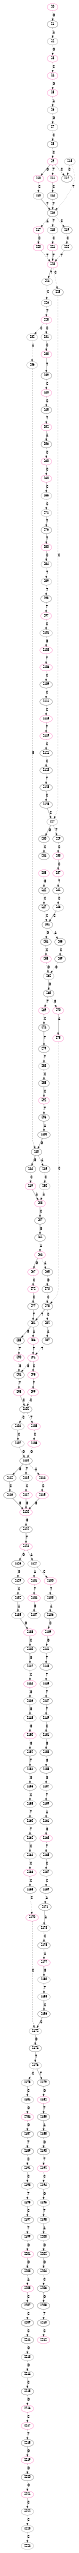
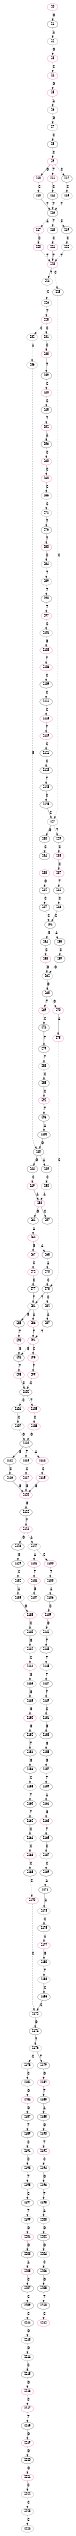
(68, 169) -> (67, 186)
(40, 1228) -> (37, 1211)
(48, 1281) -> (48, 1264)
